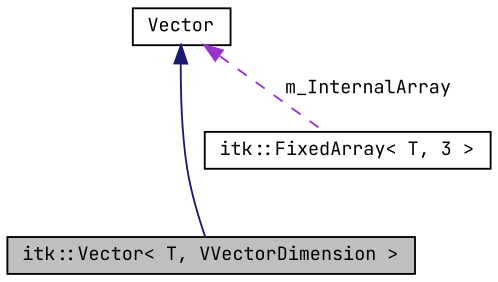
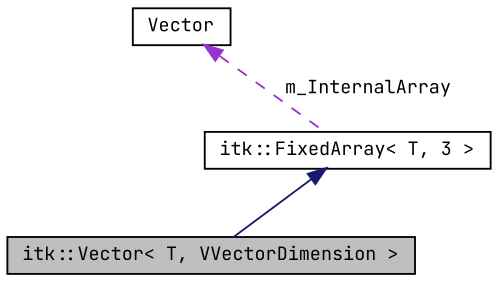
(185, 152) -> (272, 208)
